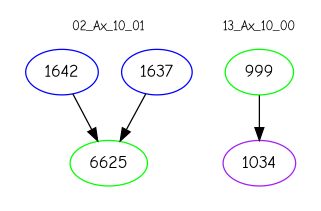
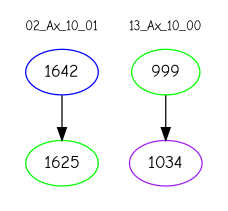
(157, 72) -> none
(109, 163) -> (62, 163)
